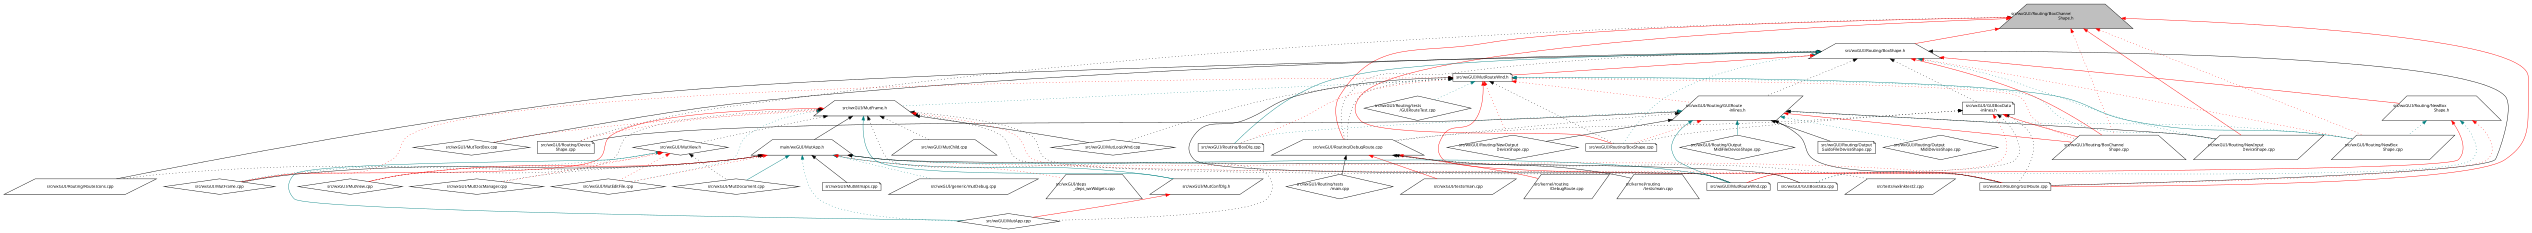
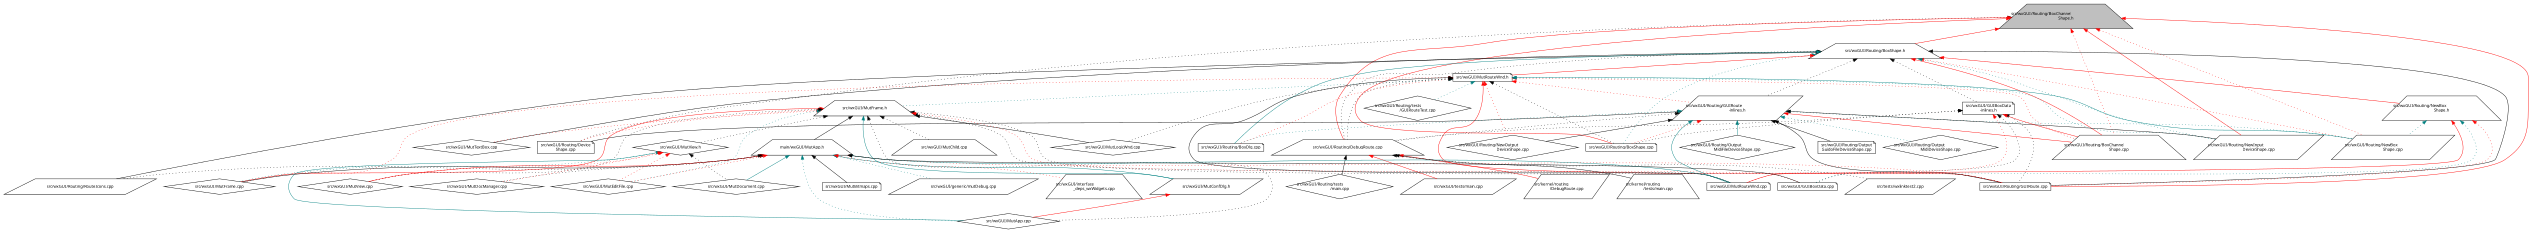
(1094, 187) -> (1094, 187)
